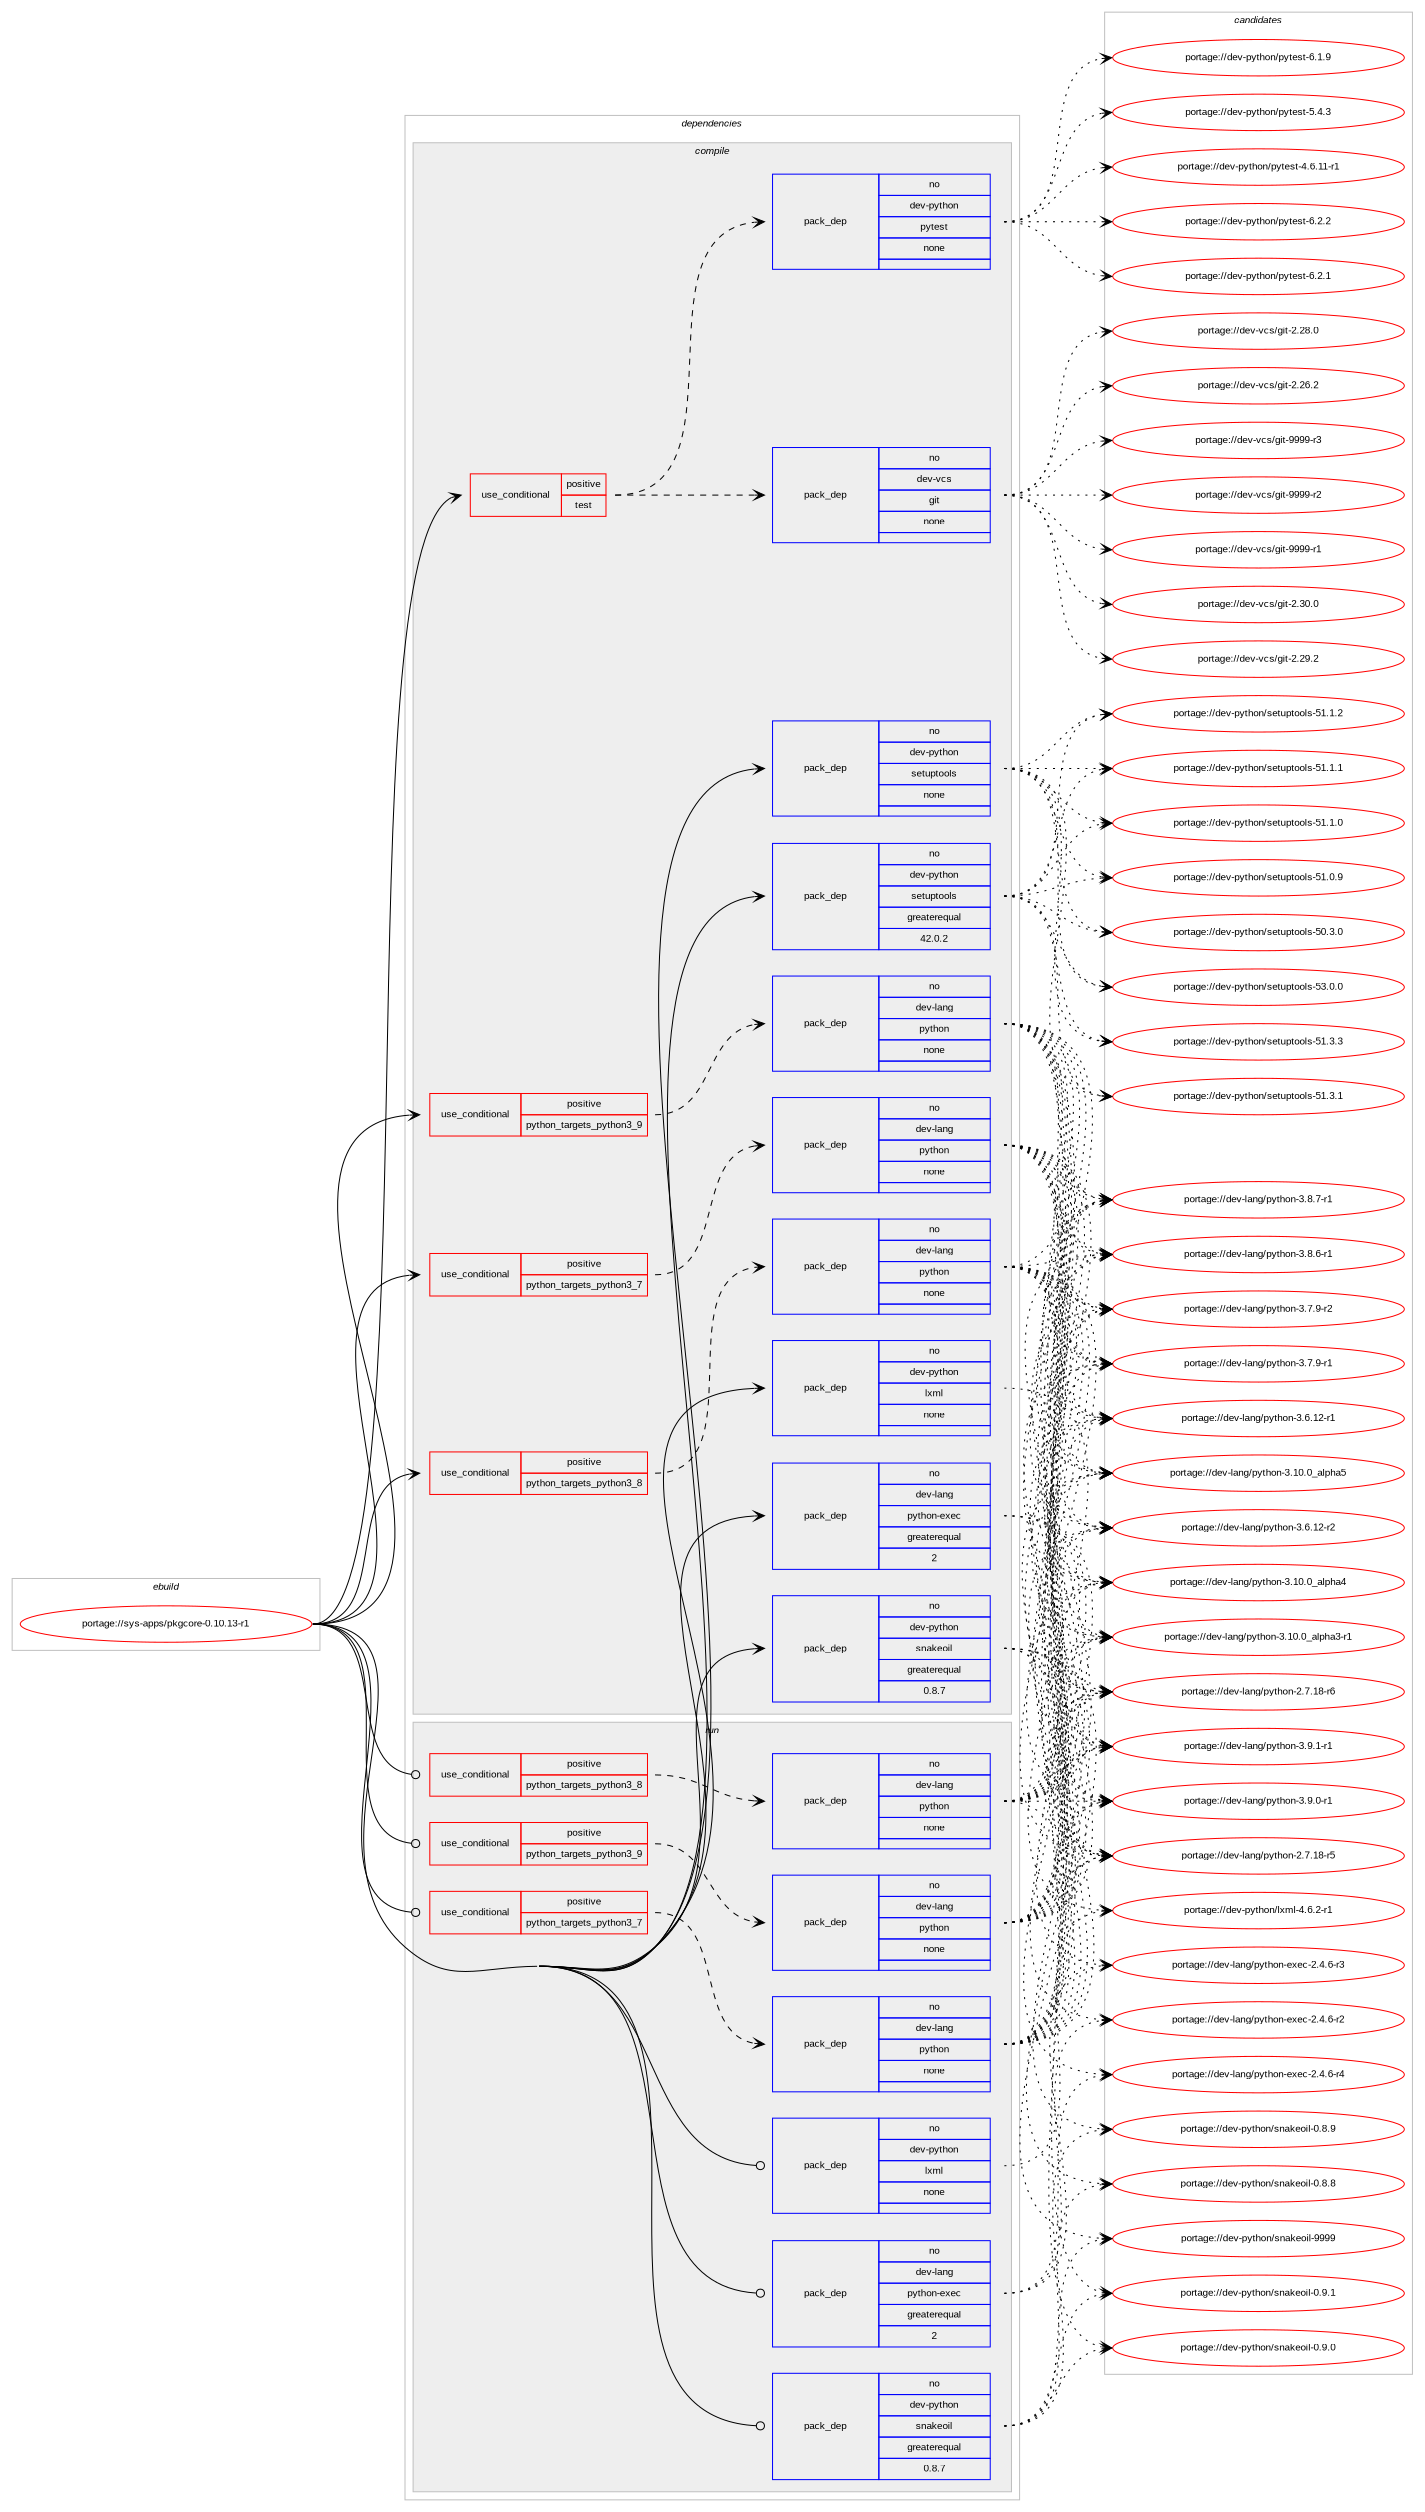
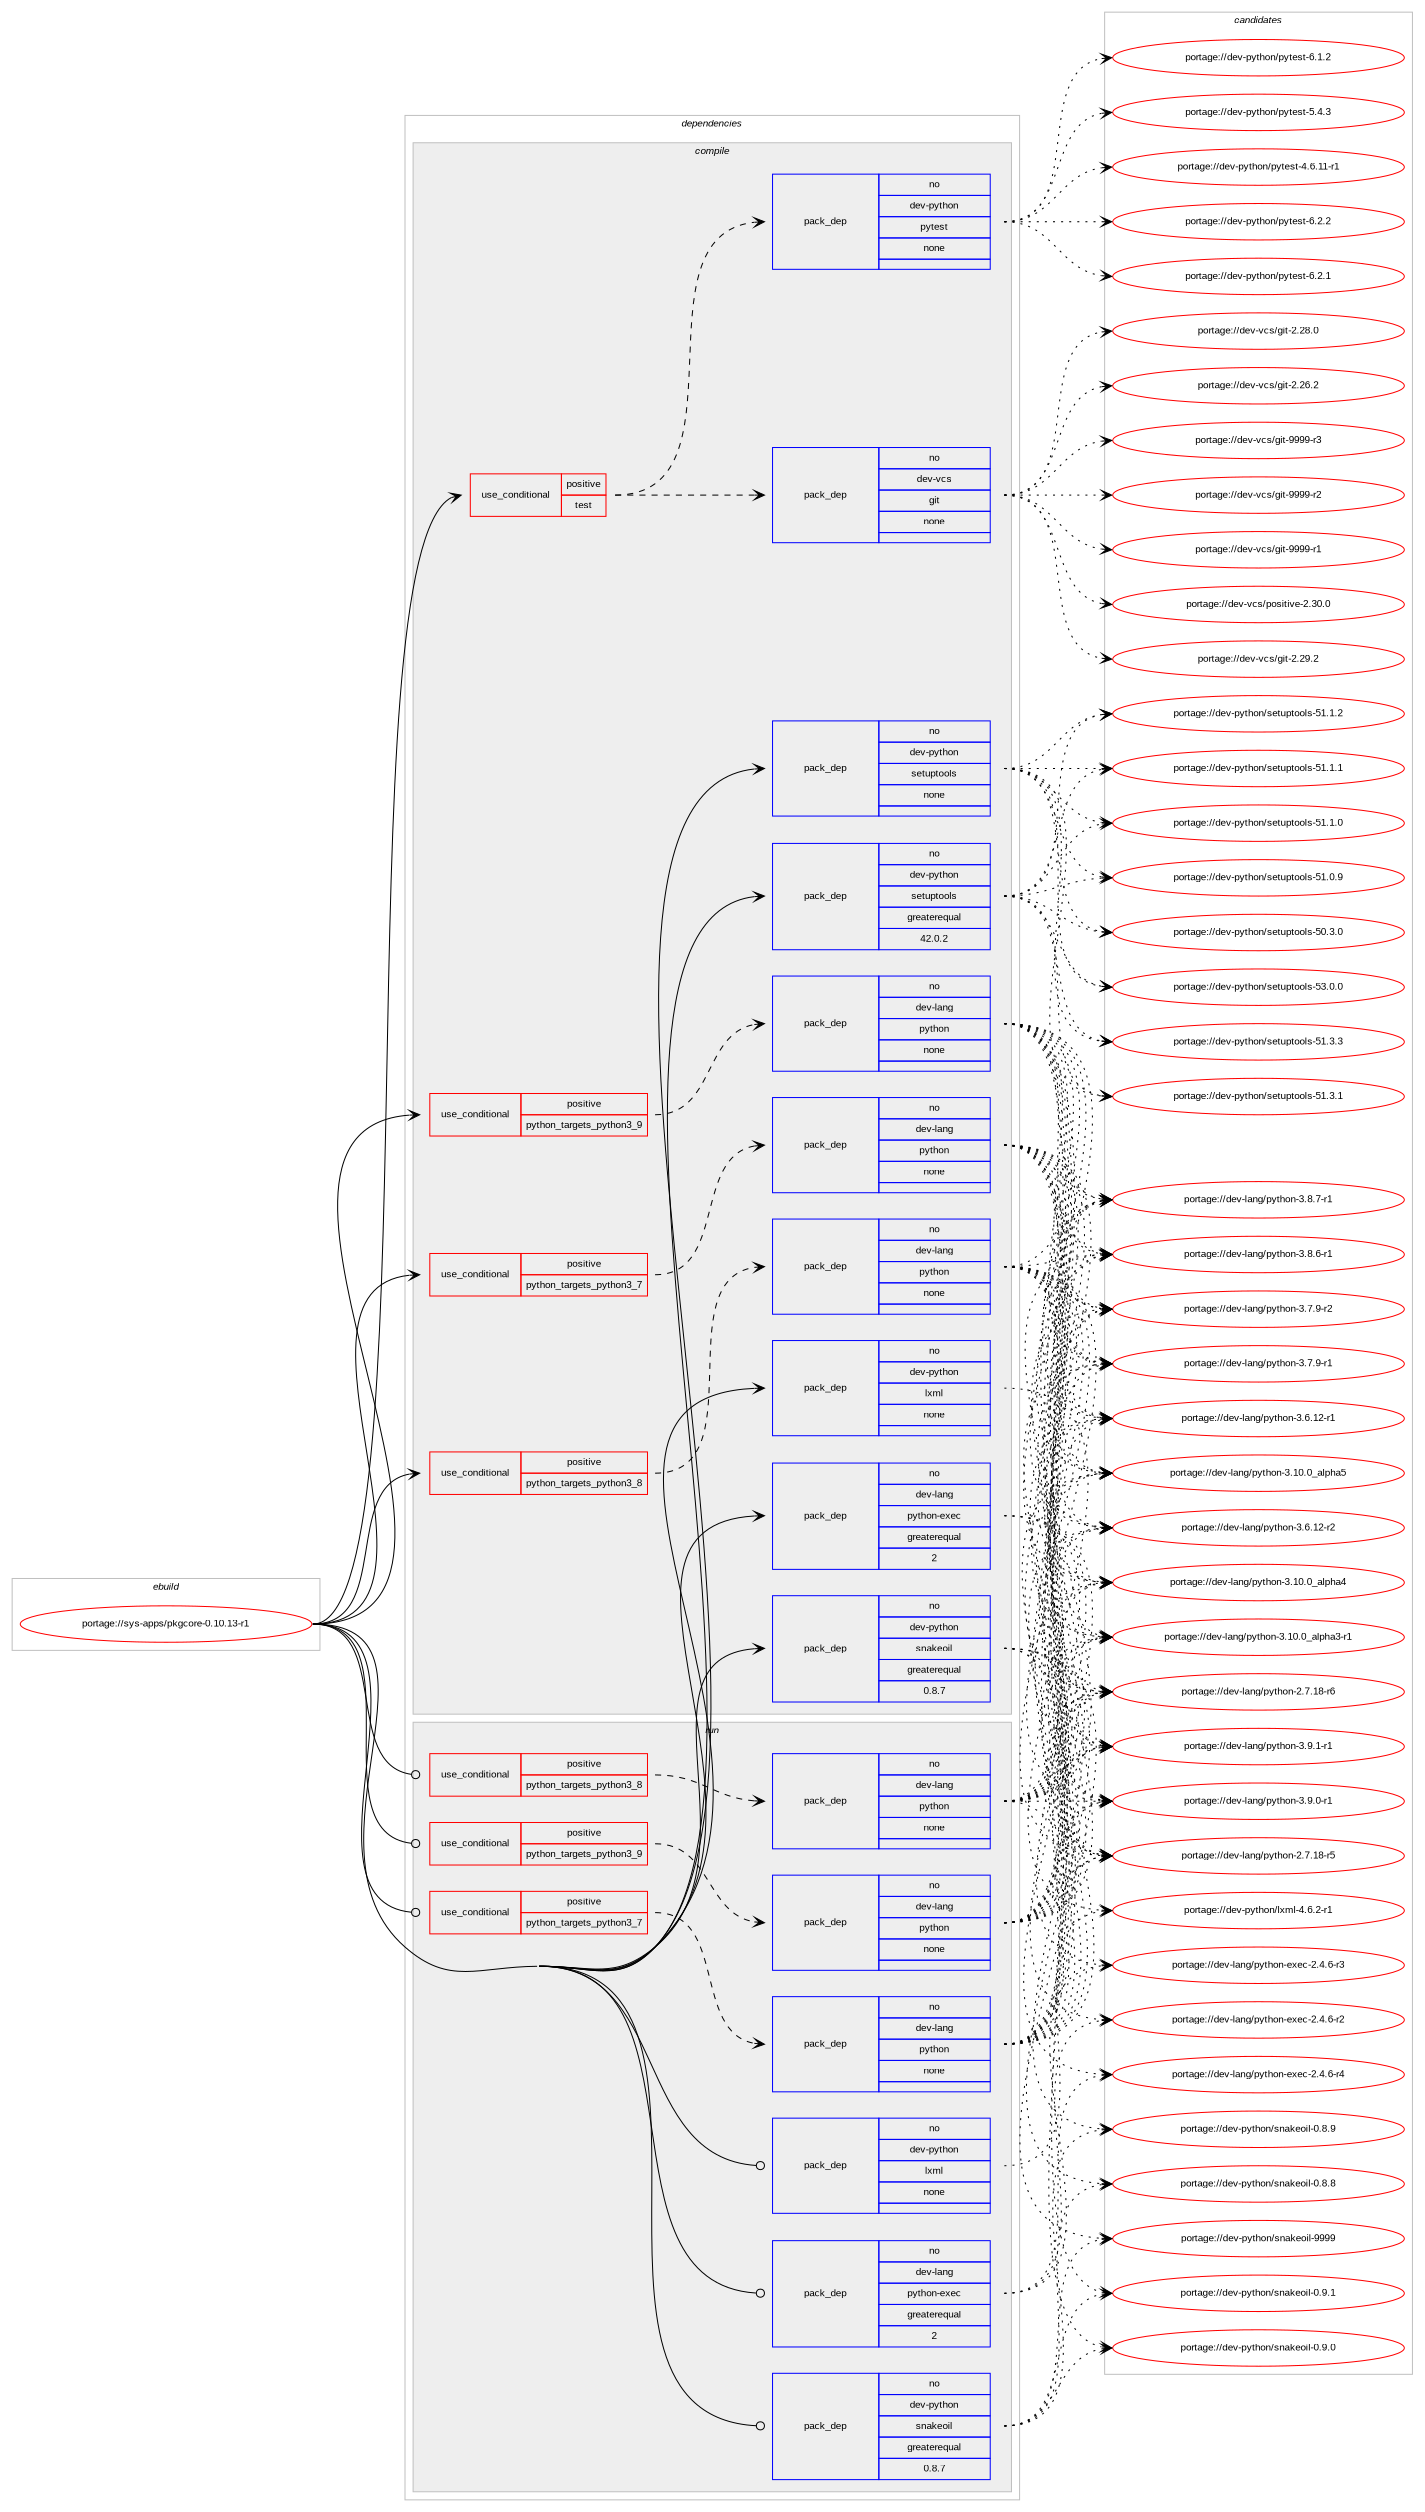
(1259, 58) -> (1259, 58)
(1259, 604) -> (1259, 604)
